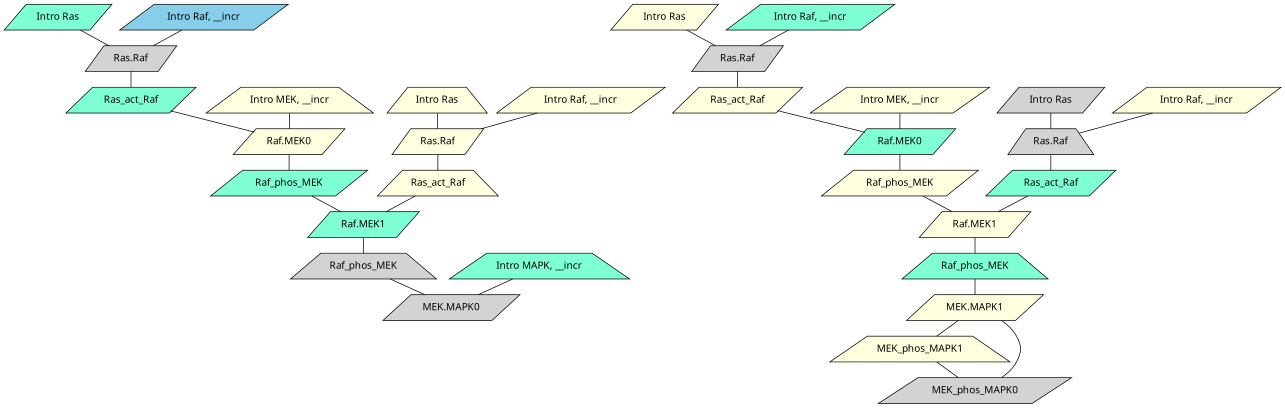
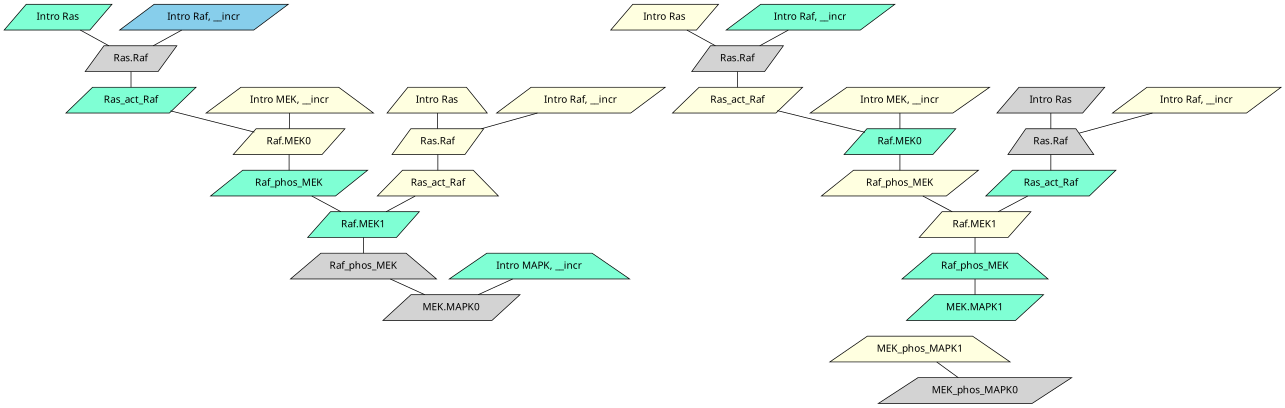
(975, 308) -> (975, 308)
(947, 328) -> none
(1021, 349) -> none
